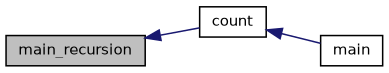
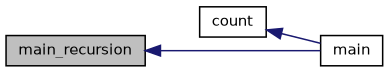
(180, 32) -> (241, 51)
